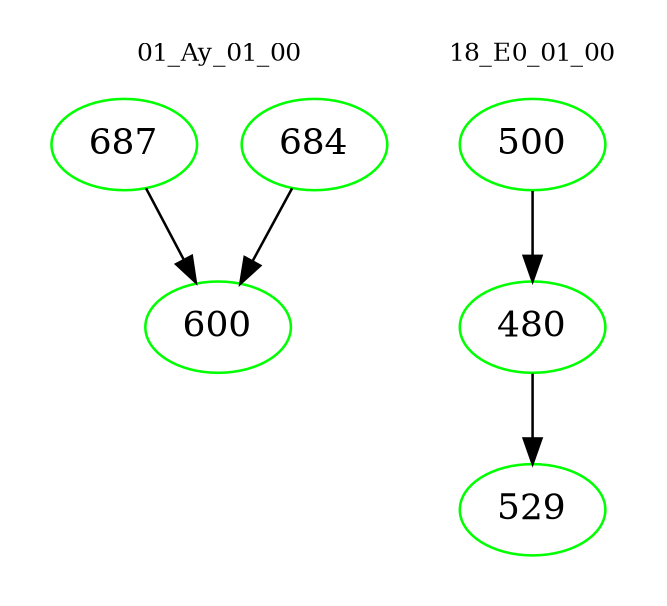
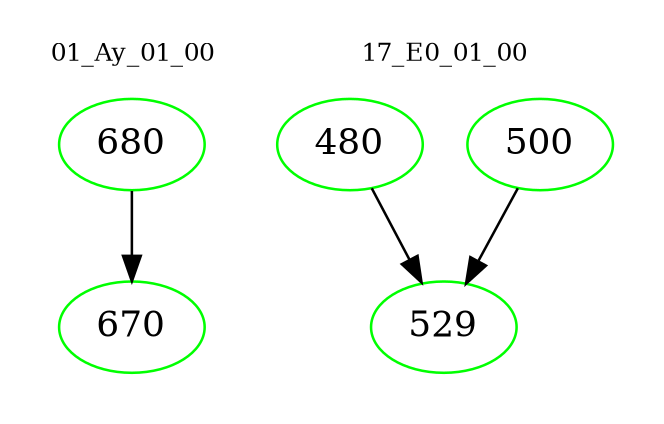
(533, 55) -> (445, 55)
(124, 145) -> (132, 145)
(314, 145) -> none
(533, 223) -> (498, 224)
(218, 327) -> (132, 327)
